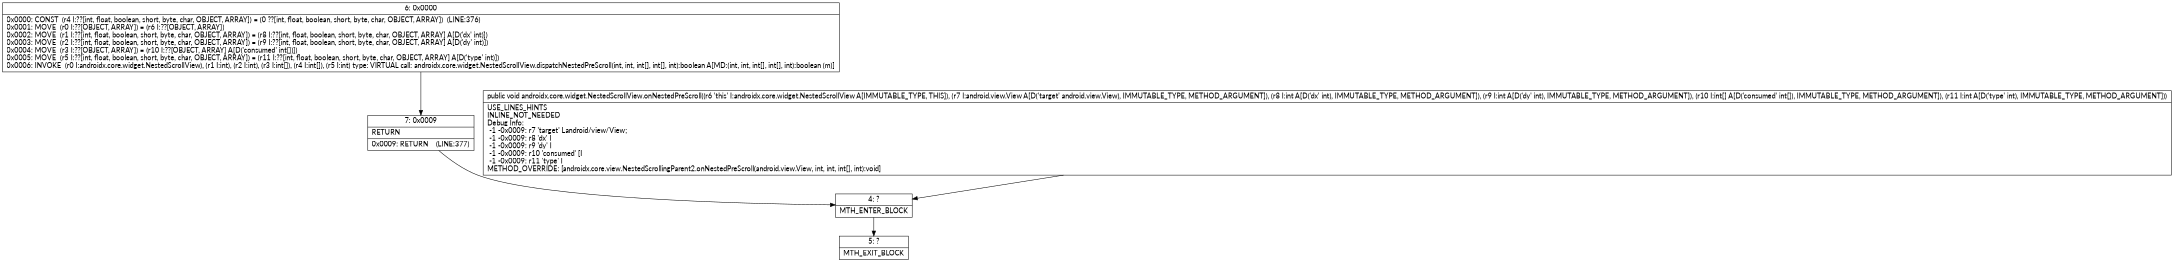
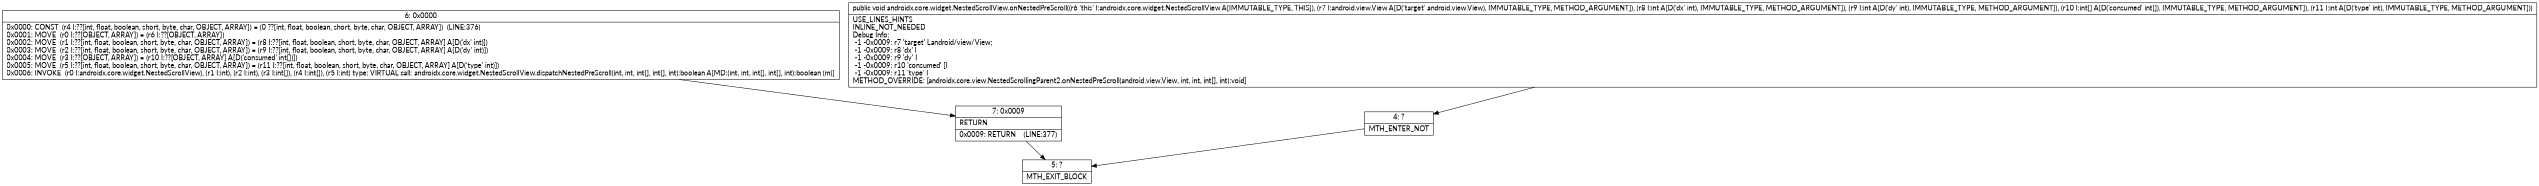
(630, 197) -> (1034, 149)
(874, 211) -> (1399, 129)
